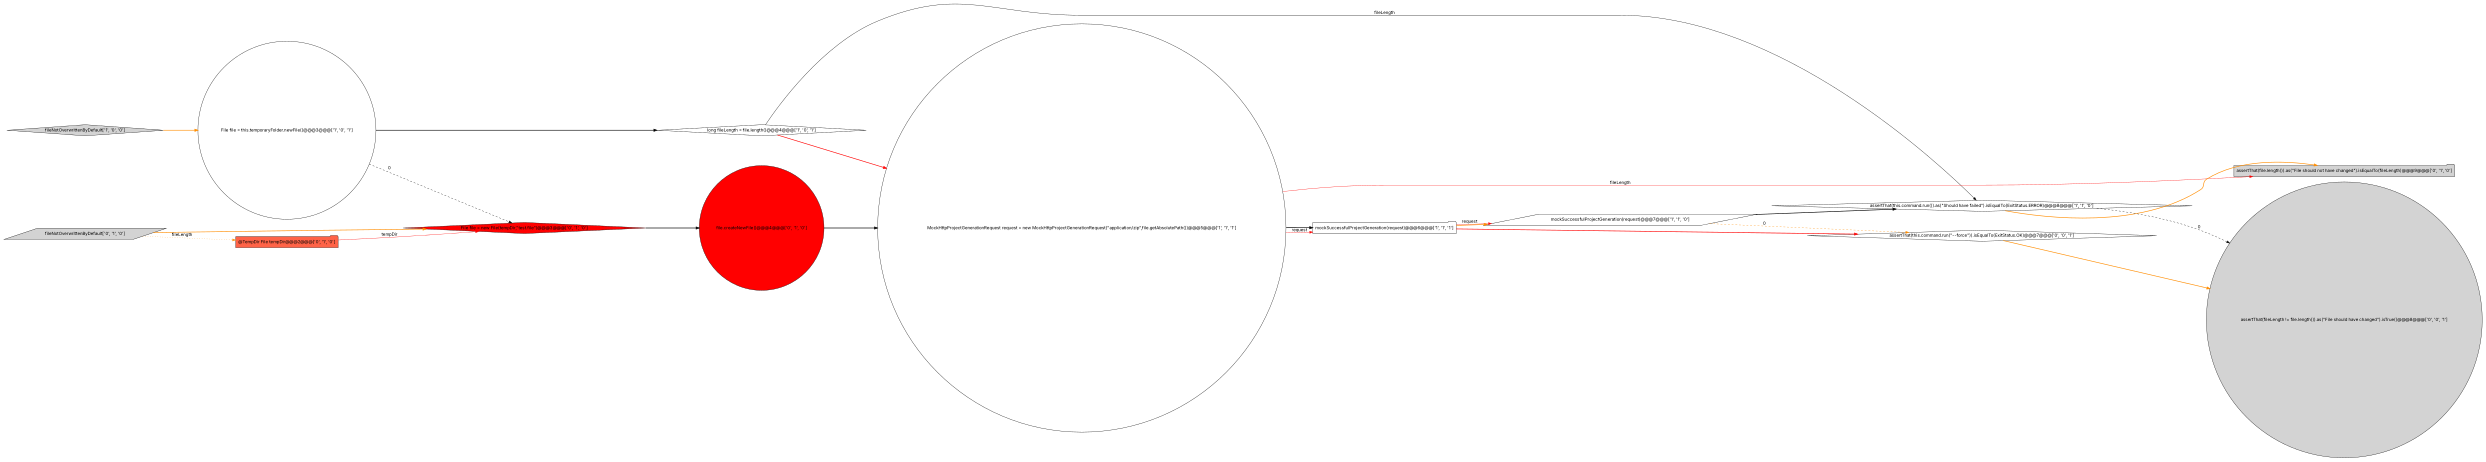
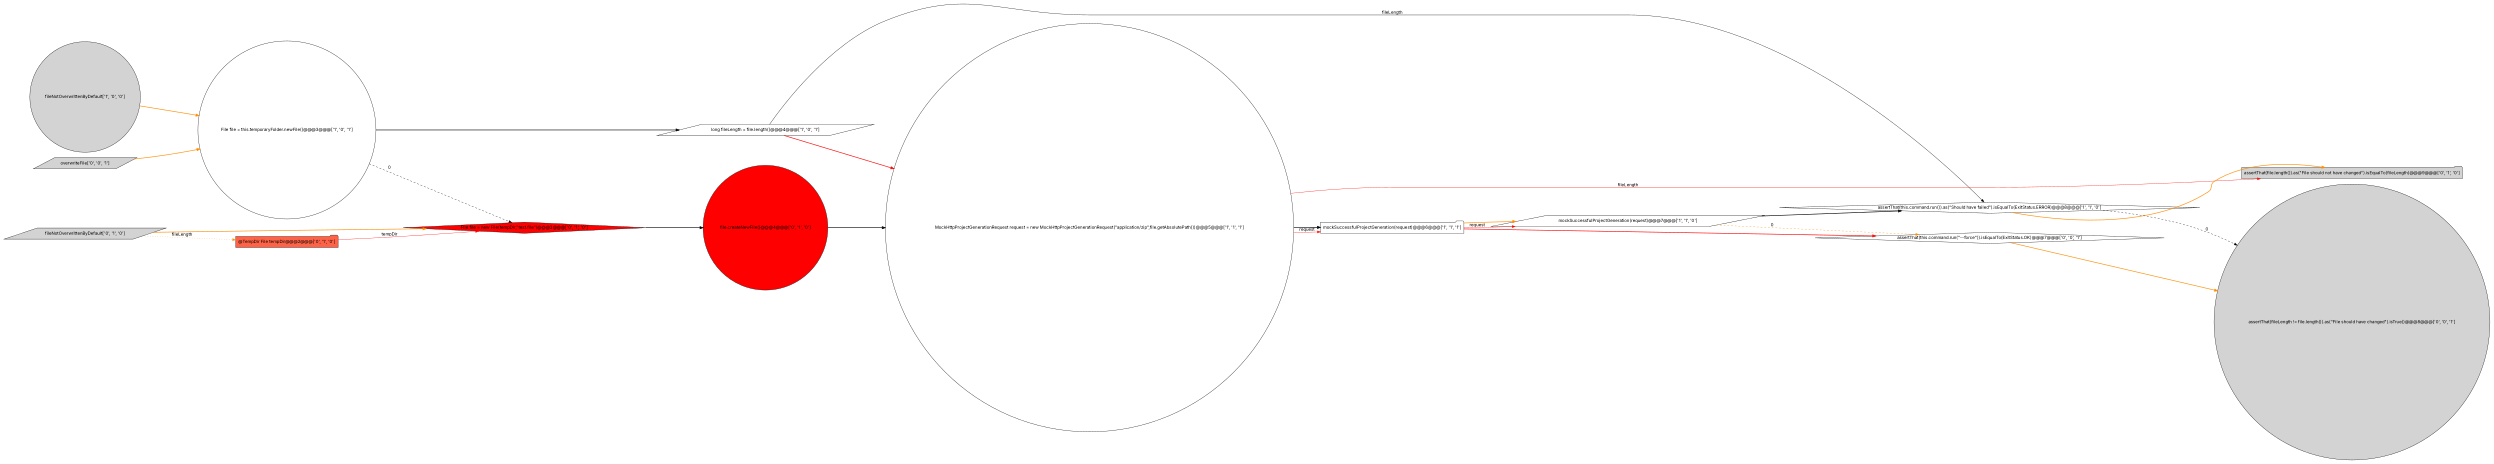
(85, 130) -> (85, 97)
(762, 130) -> (765, 130)
none -> (85, 163)
